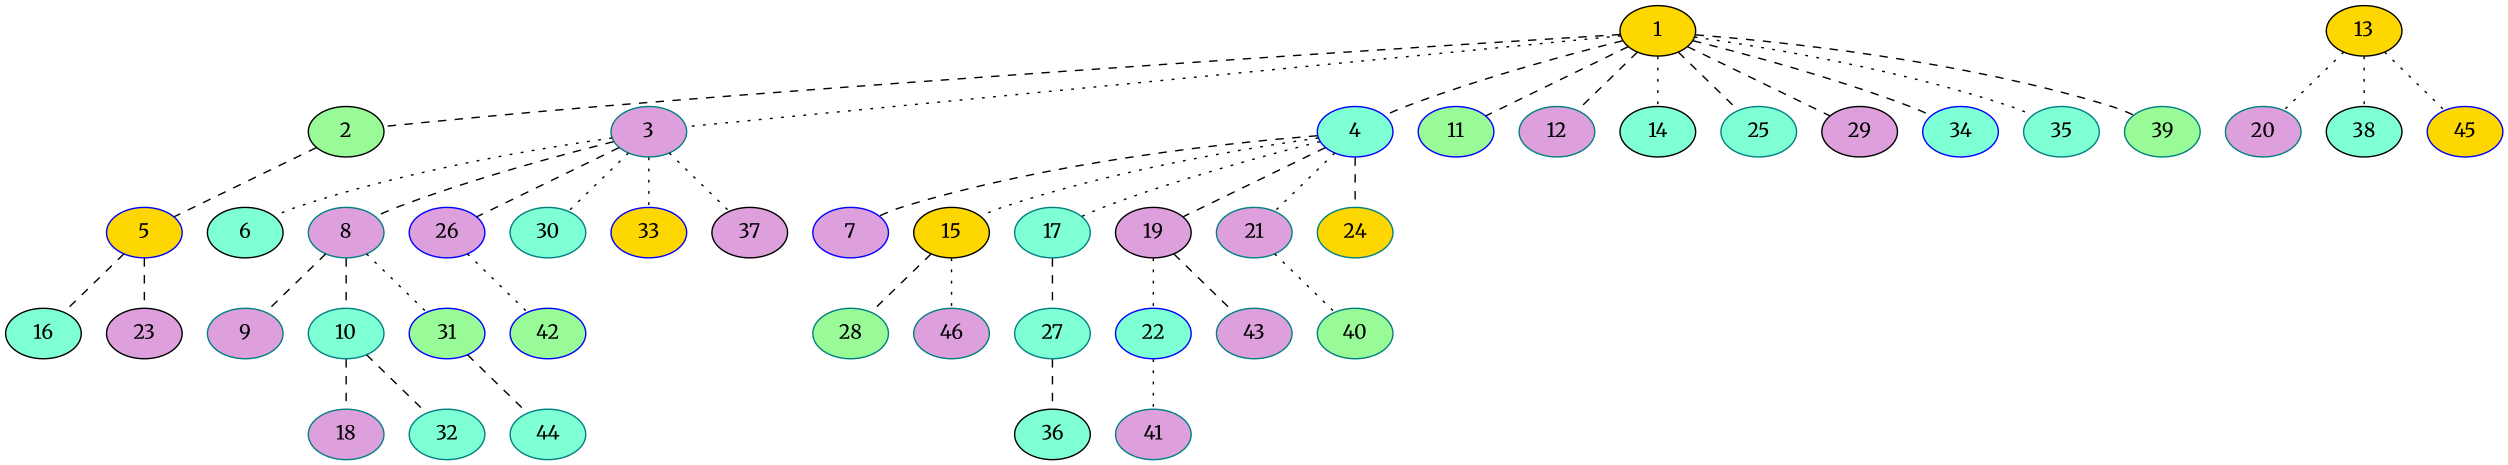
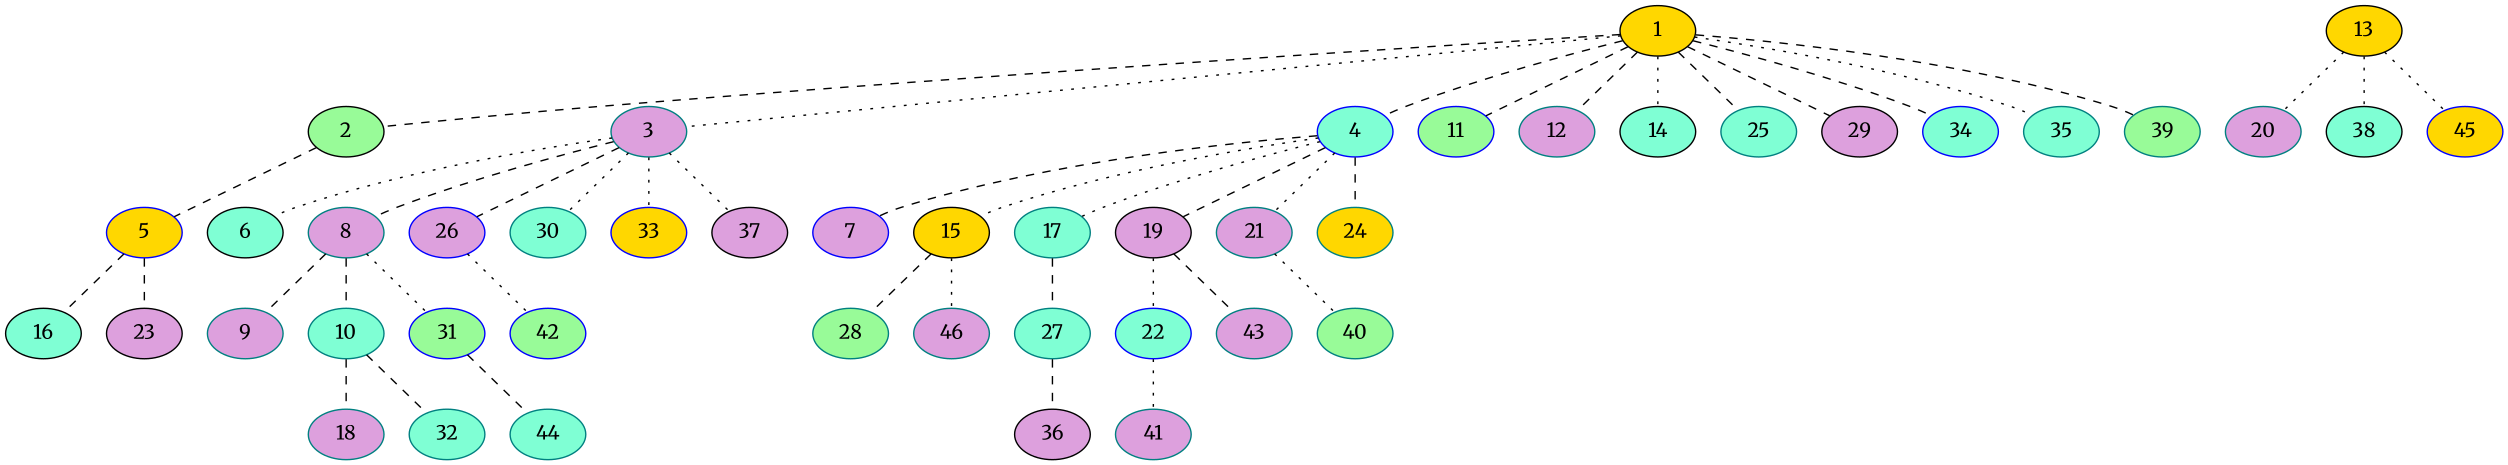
(1052, 434) -> (1052, 434)
